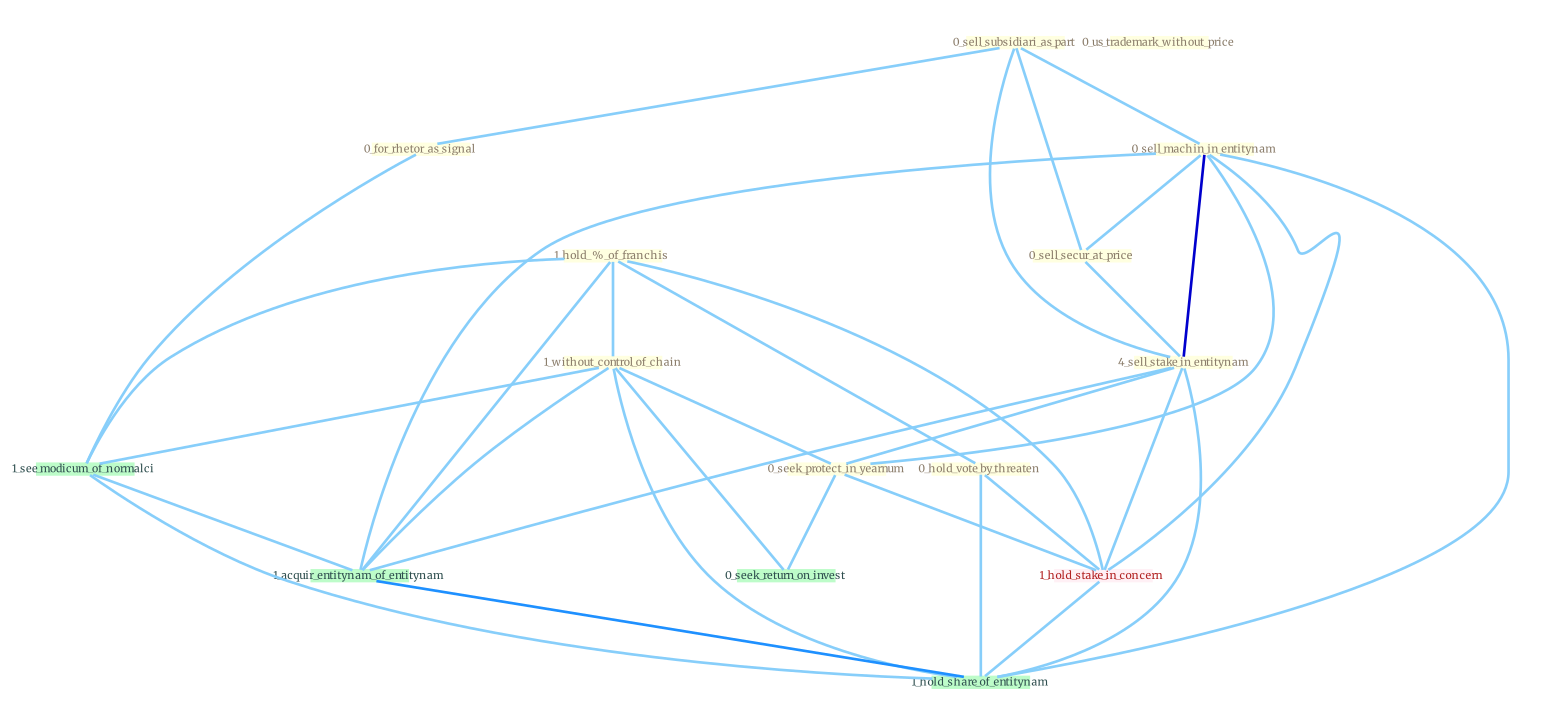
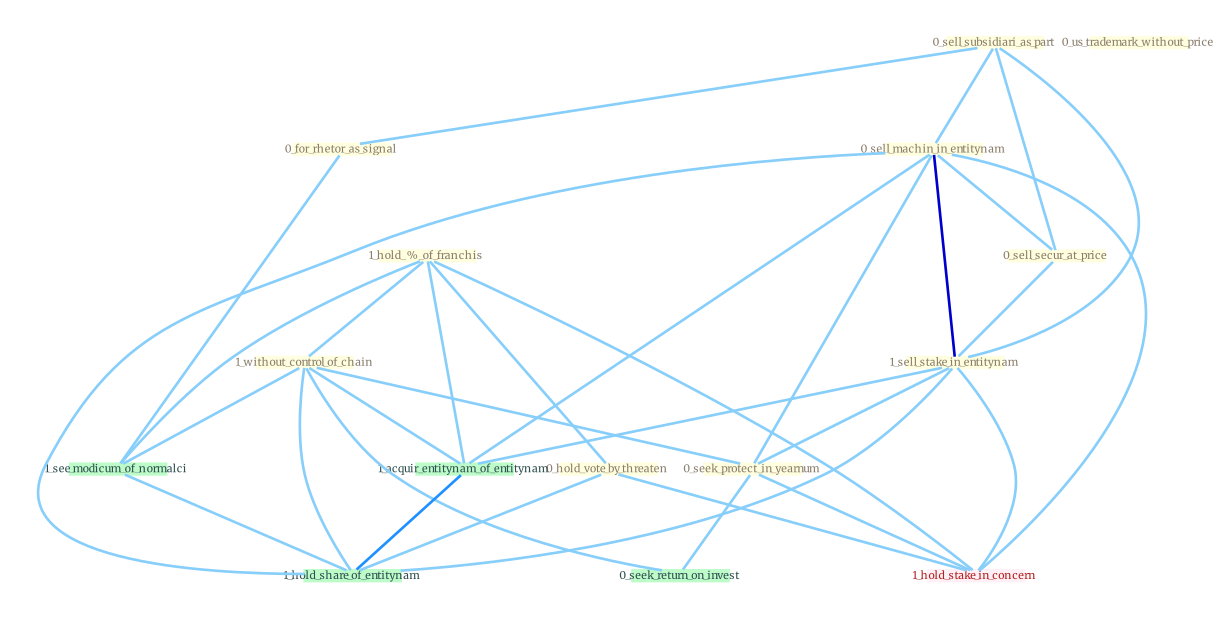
(1183, 362) -> (955, 362)
(223, 522) -> none
(1042, 629) -> none
